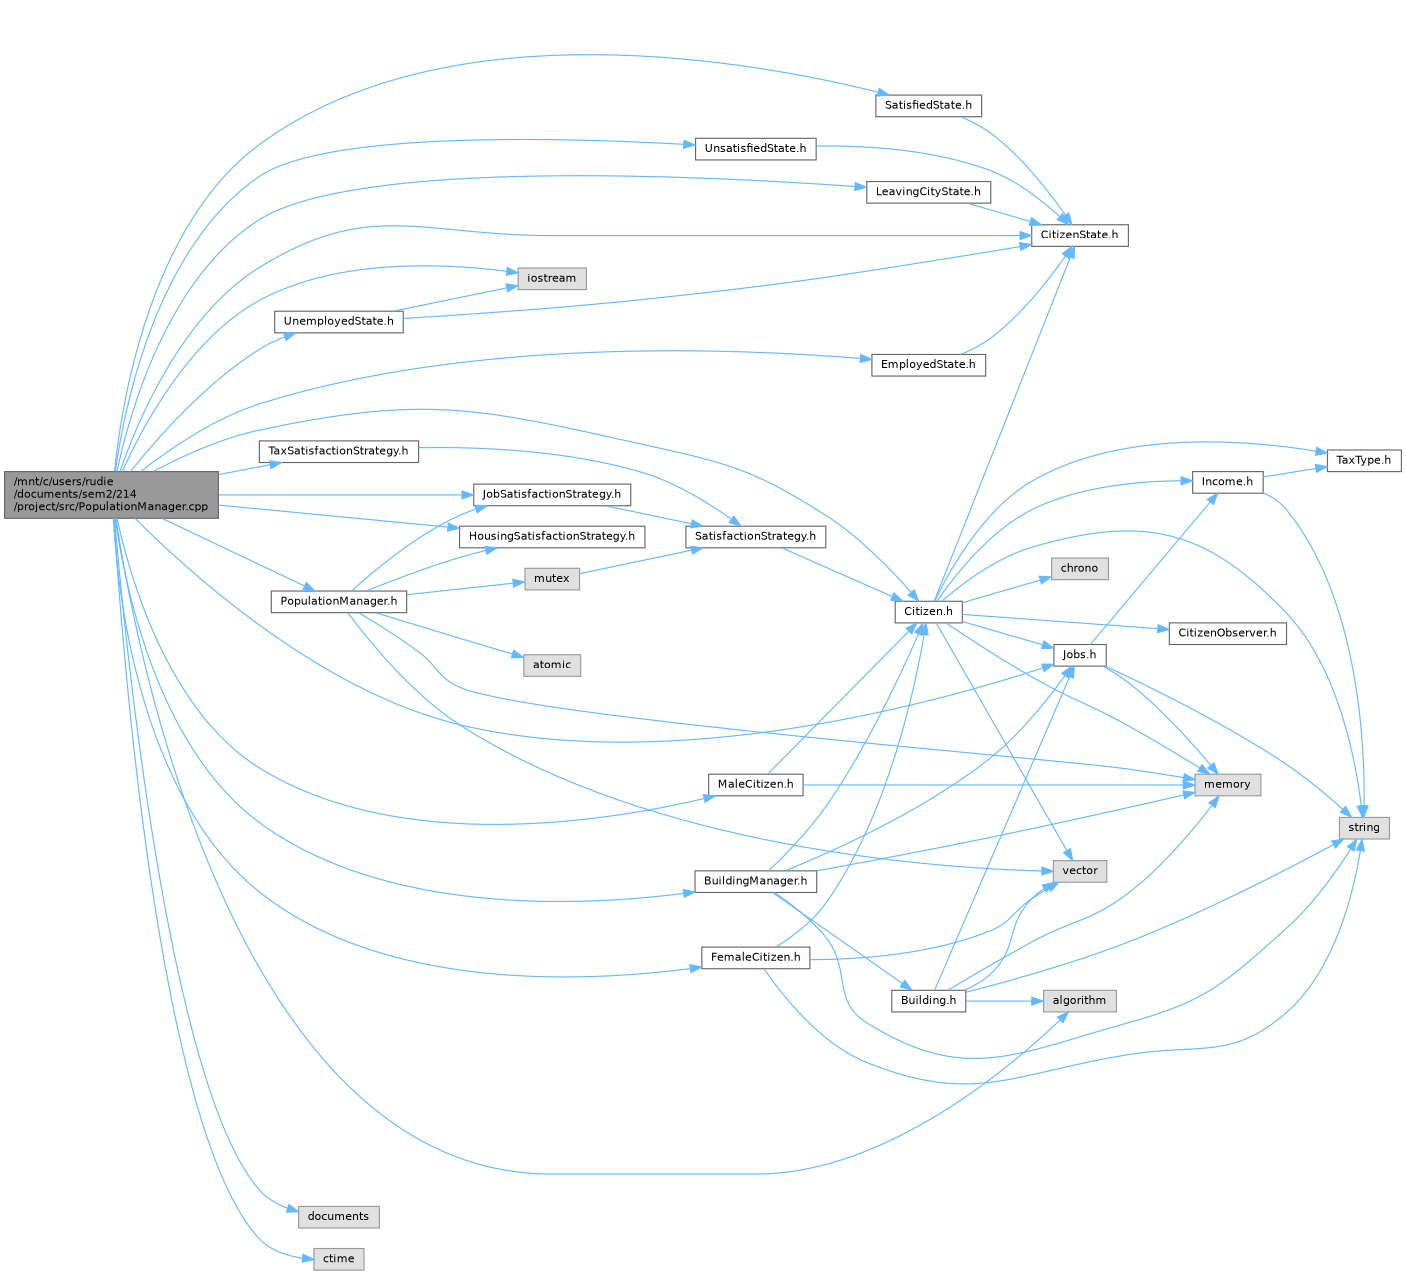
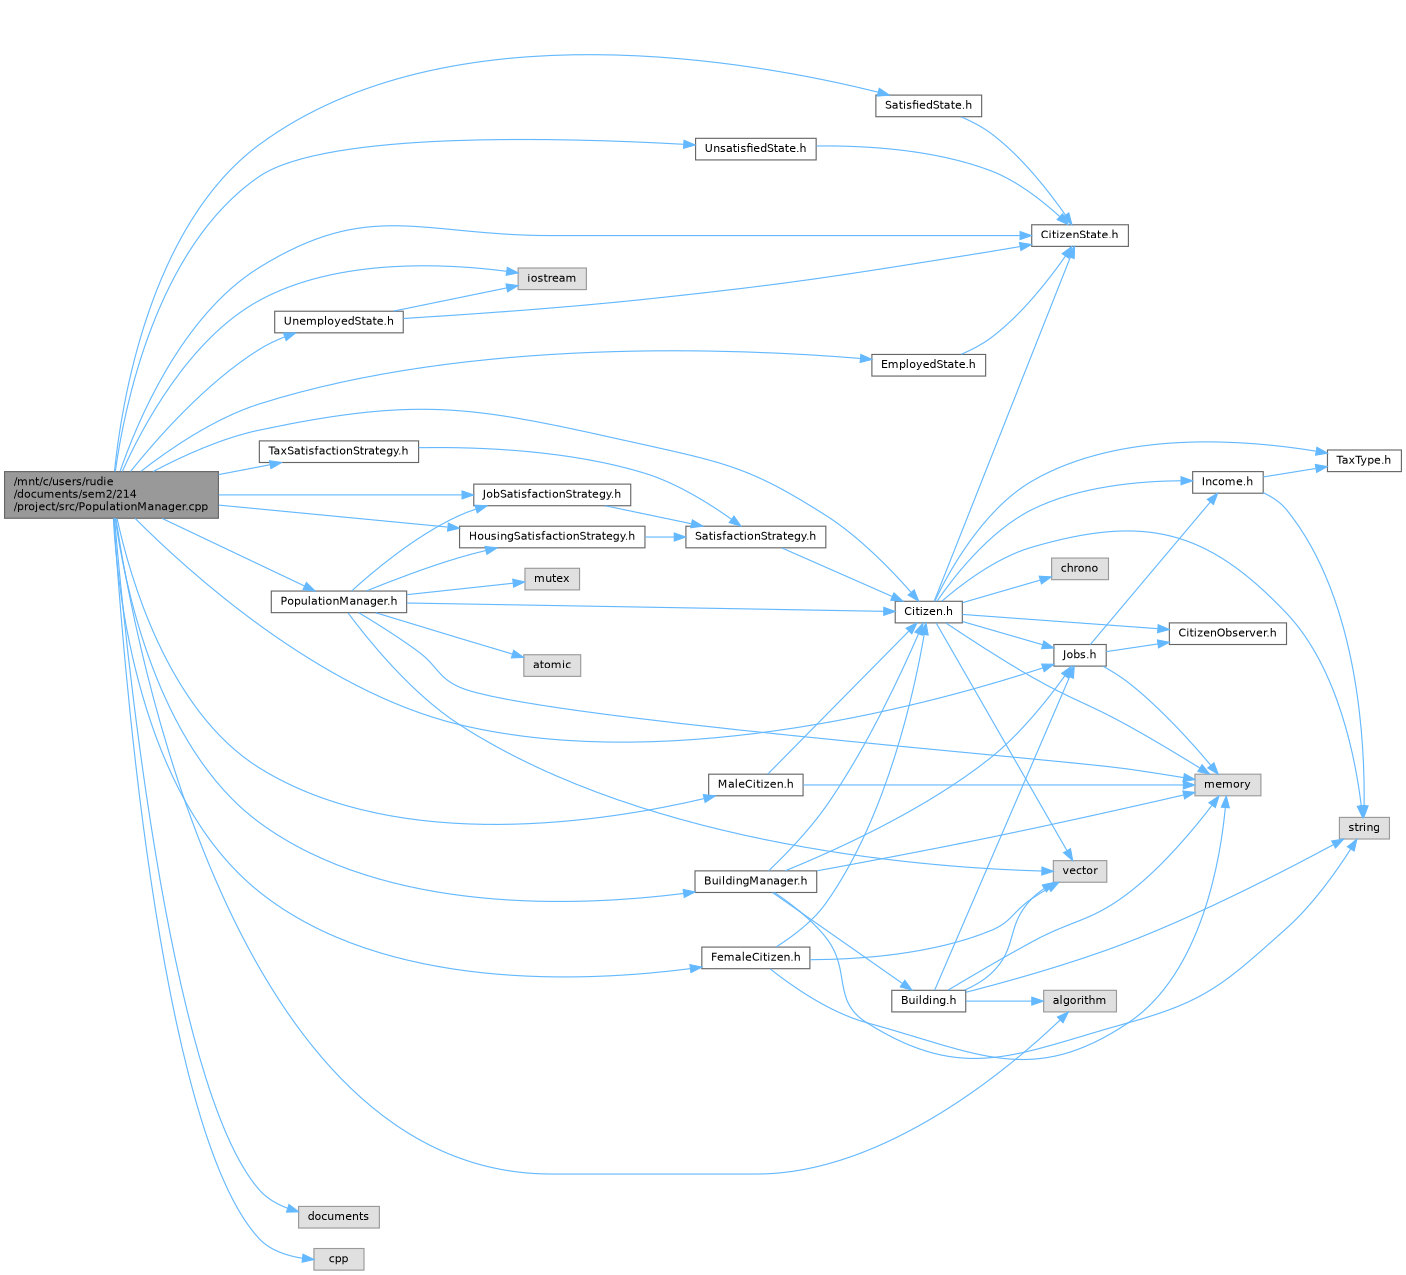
(929, 192) -> none
(636, 562) -> (660, 537)
none -> (645, 607)
(1229, 730) -> (1132, 648)
(1099, 1060) -> (1064, 1054)
(339, 1259) -> (339, 1259)
